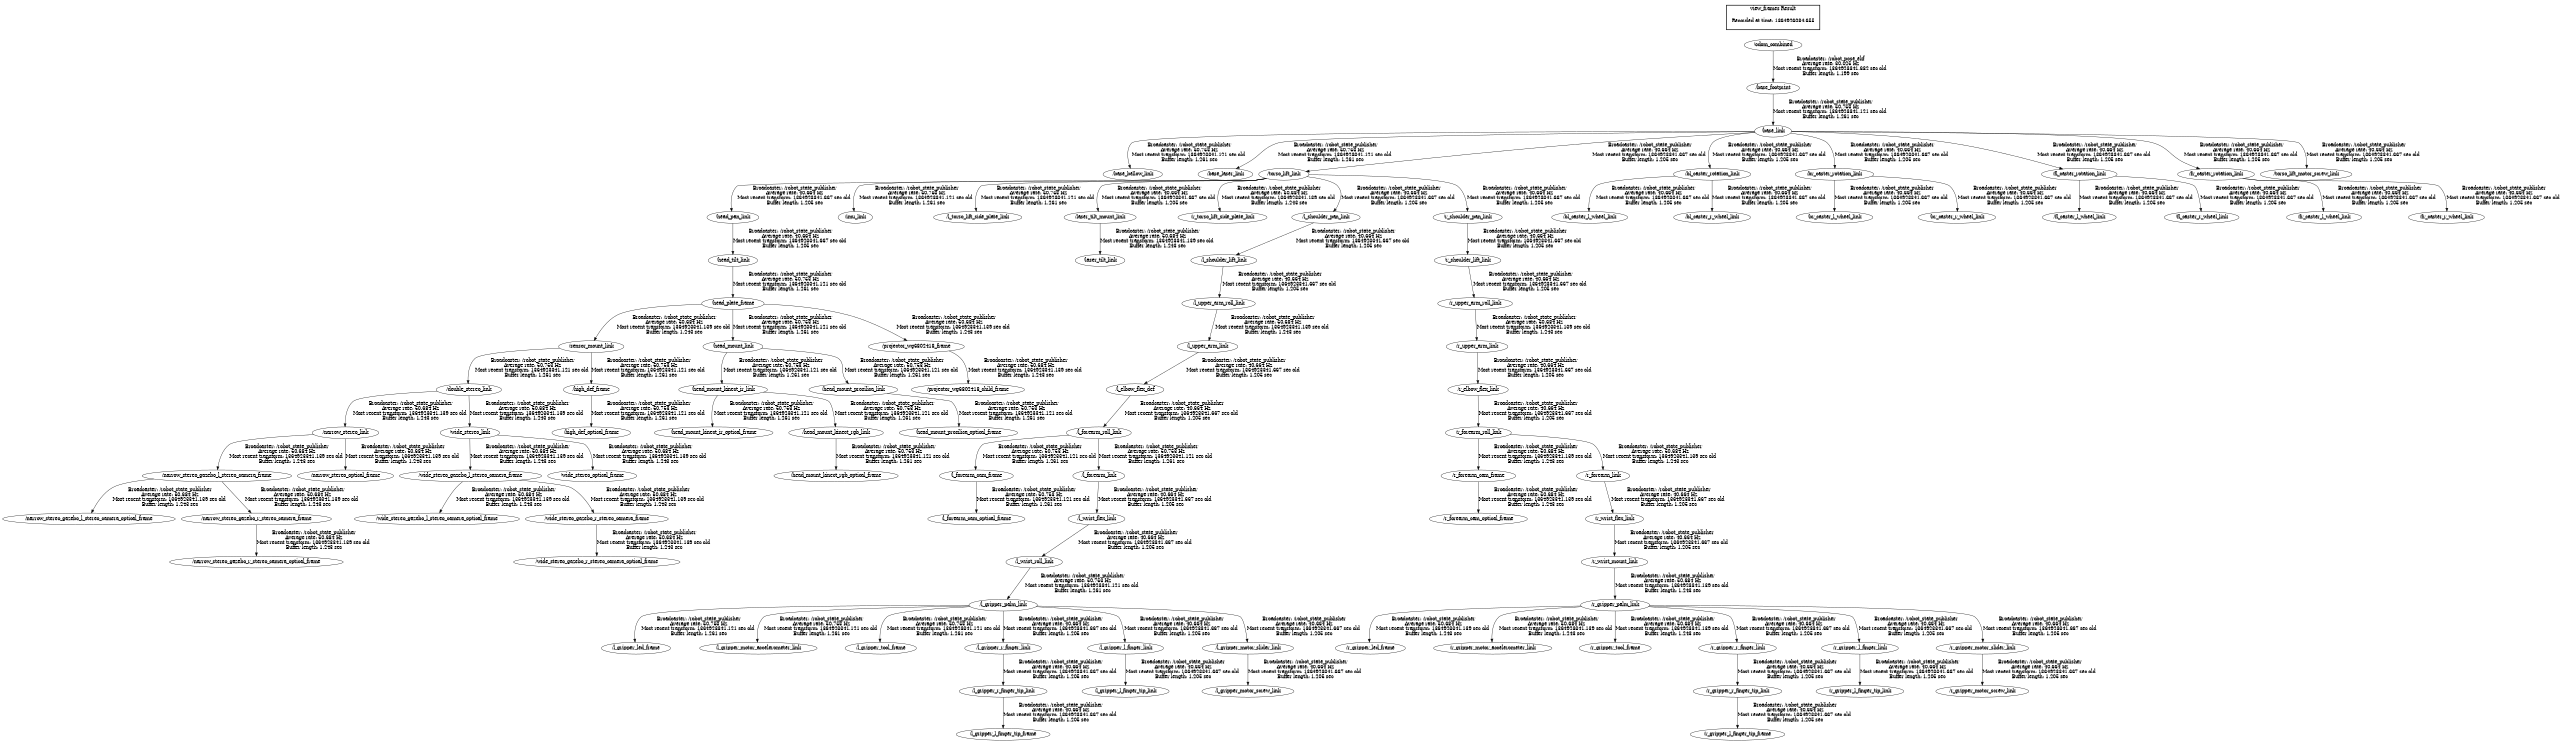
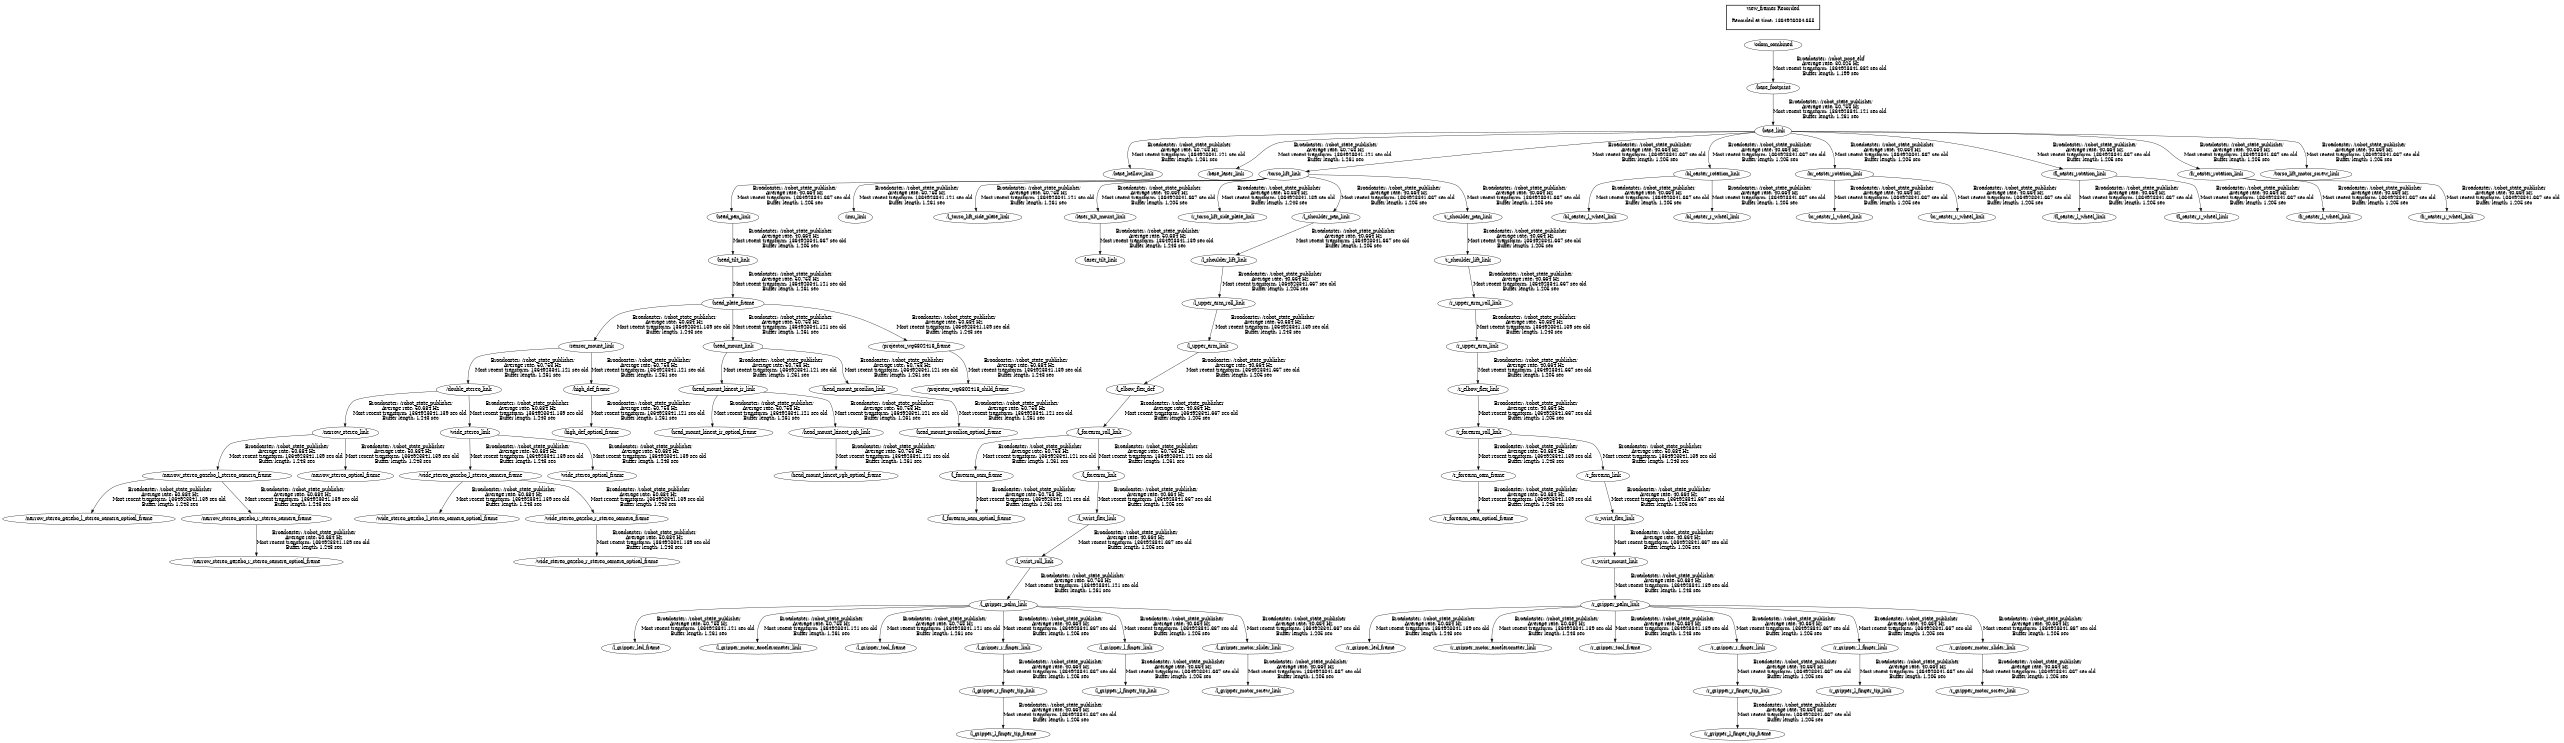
(1773, 9) -> (1773, 9)
